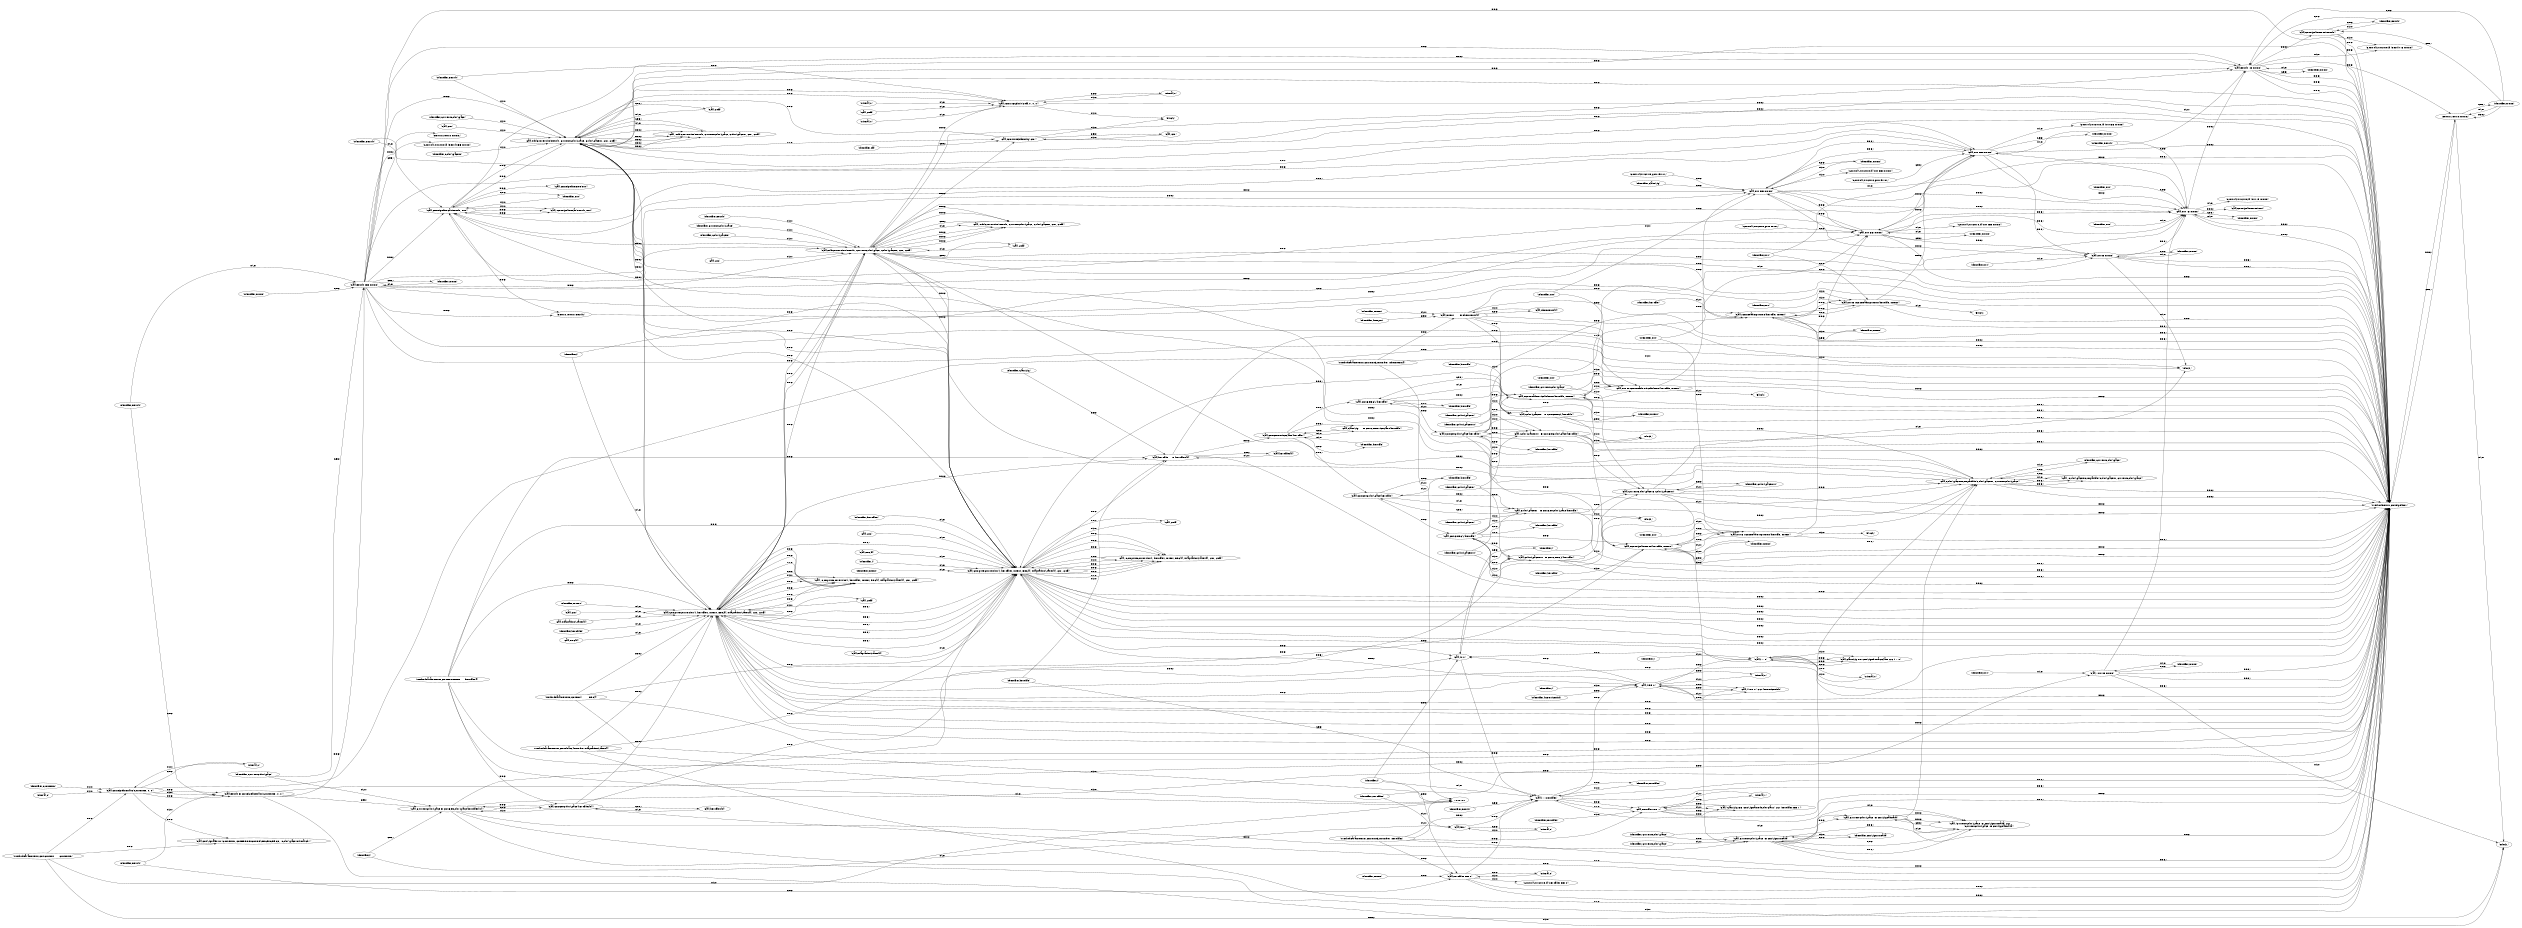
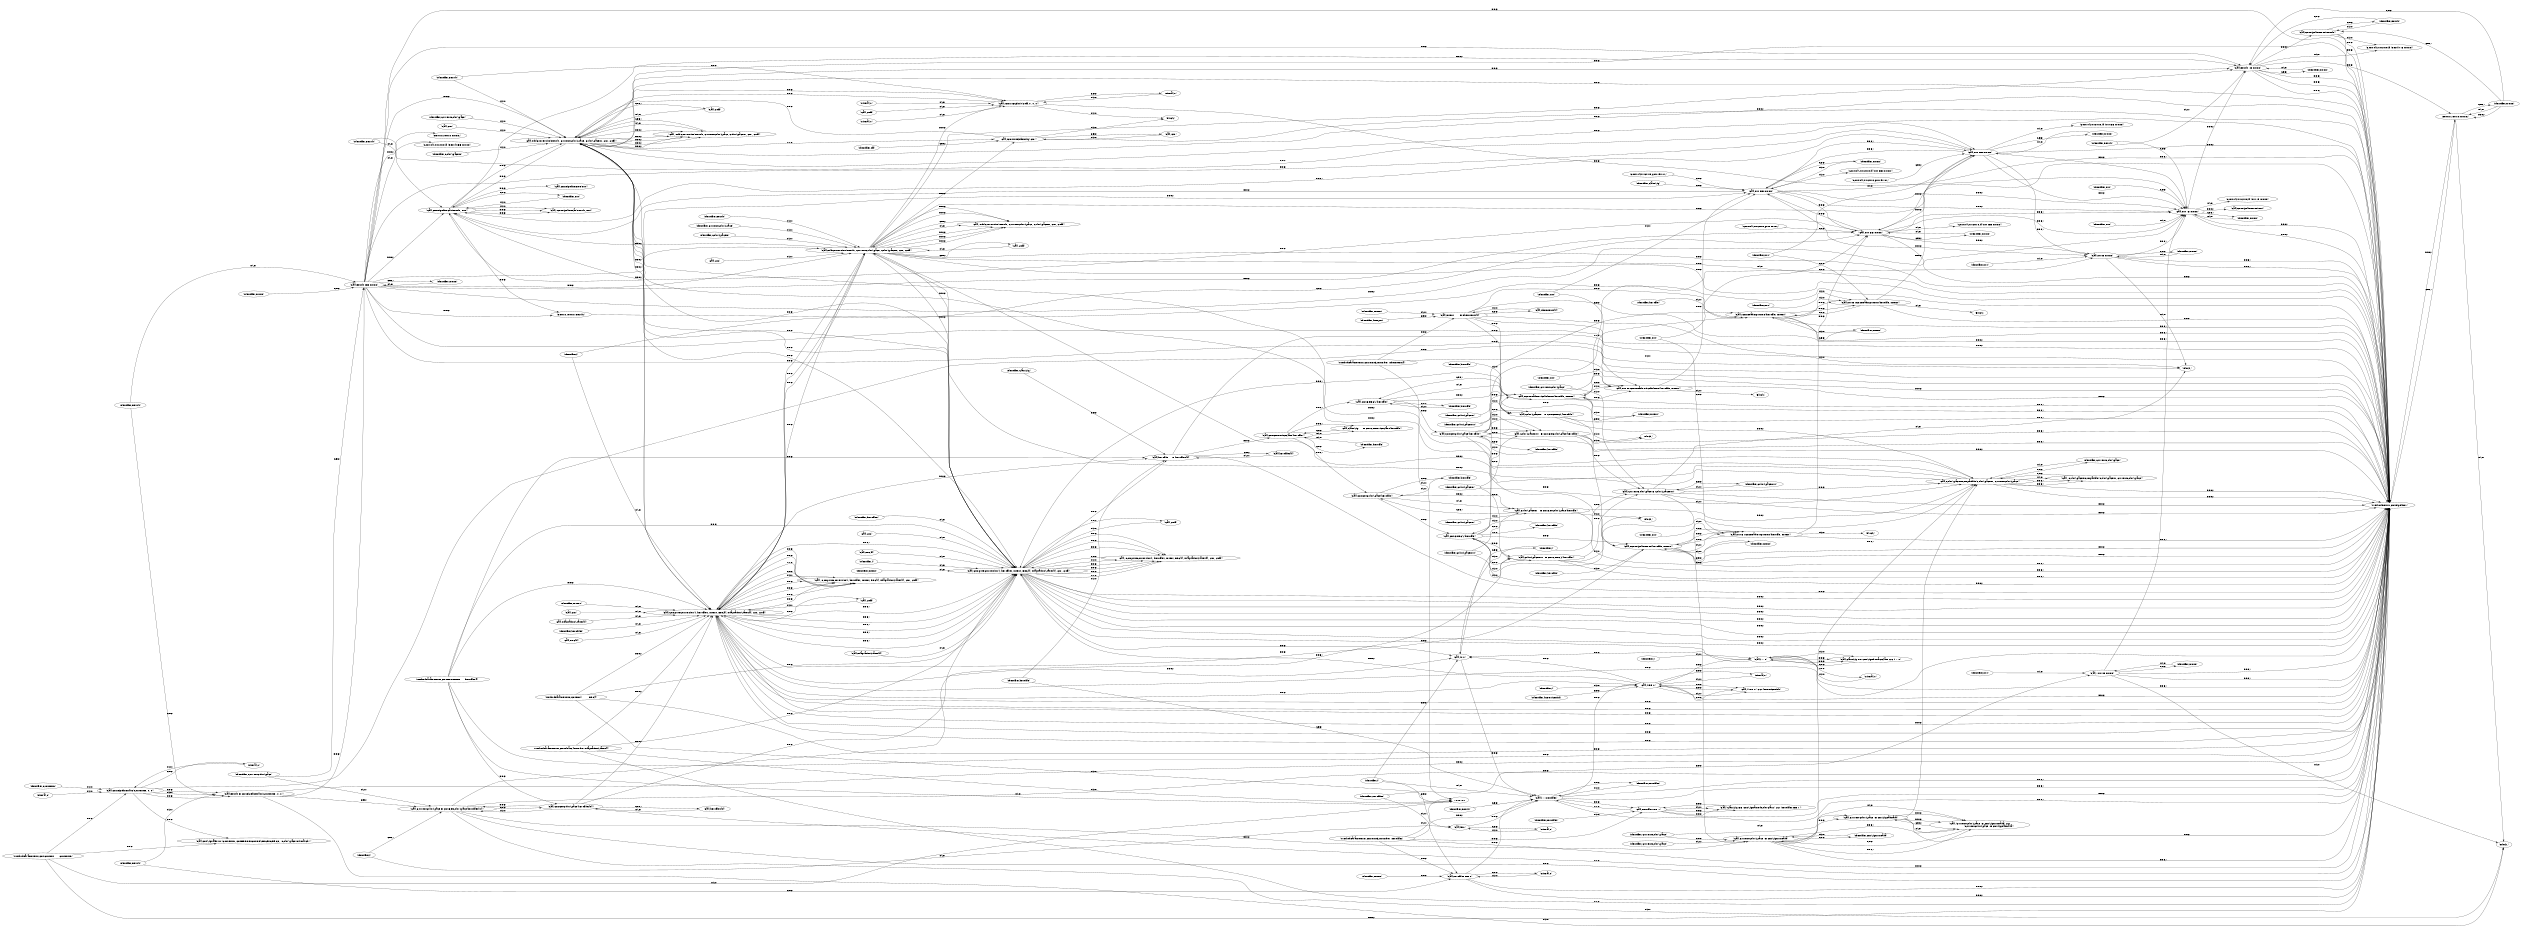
(1891, 104) -> (1619, 164)
(391, 158) -> (391, 158)
(1761, 795) -> none
(1546, 883) -> none
